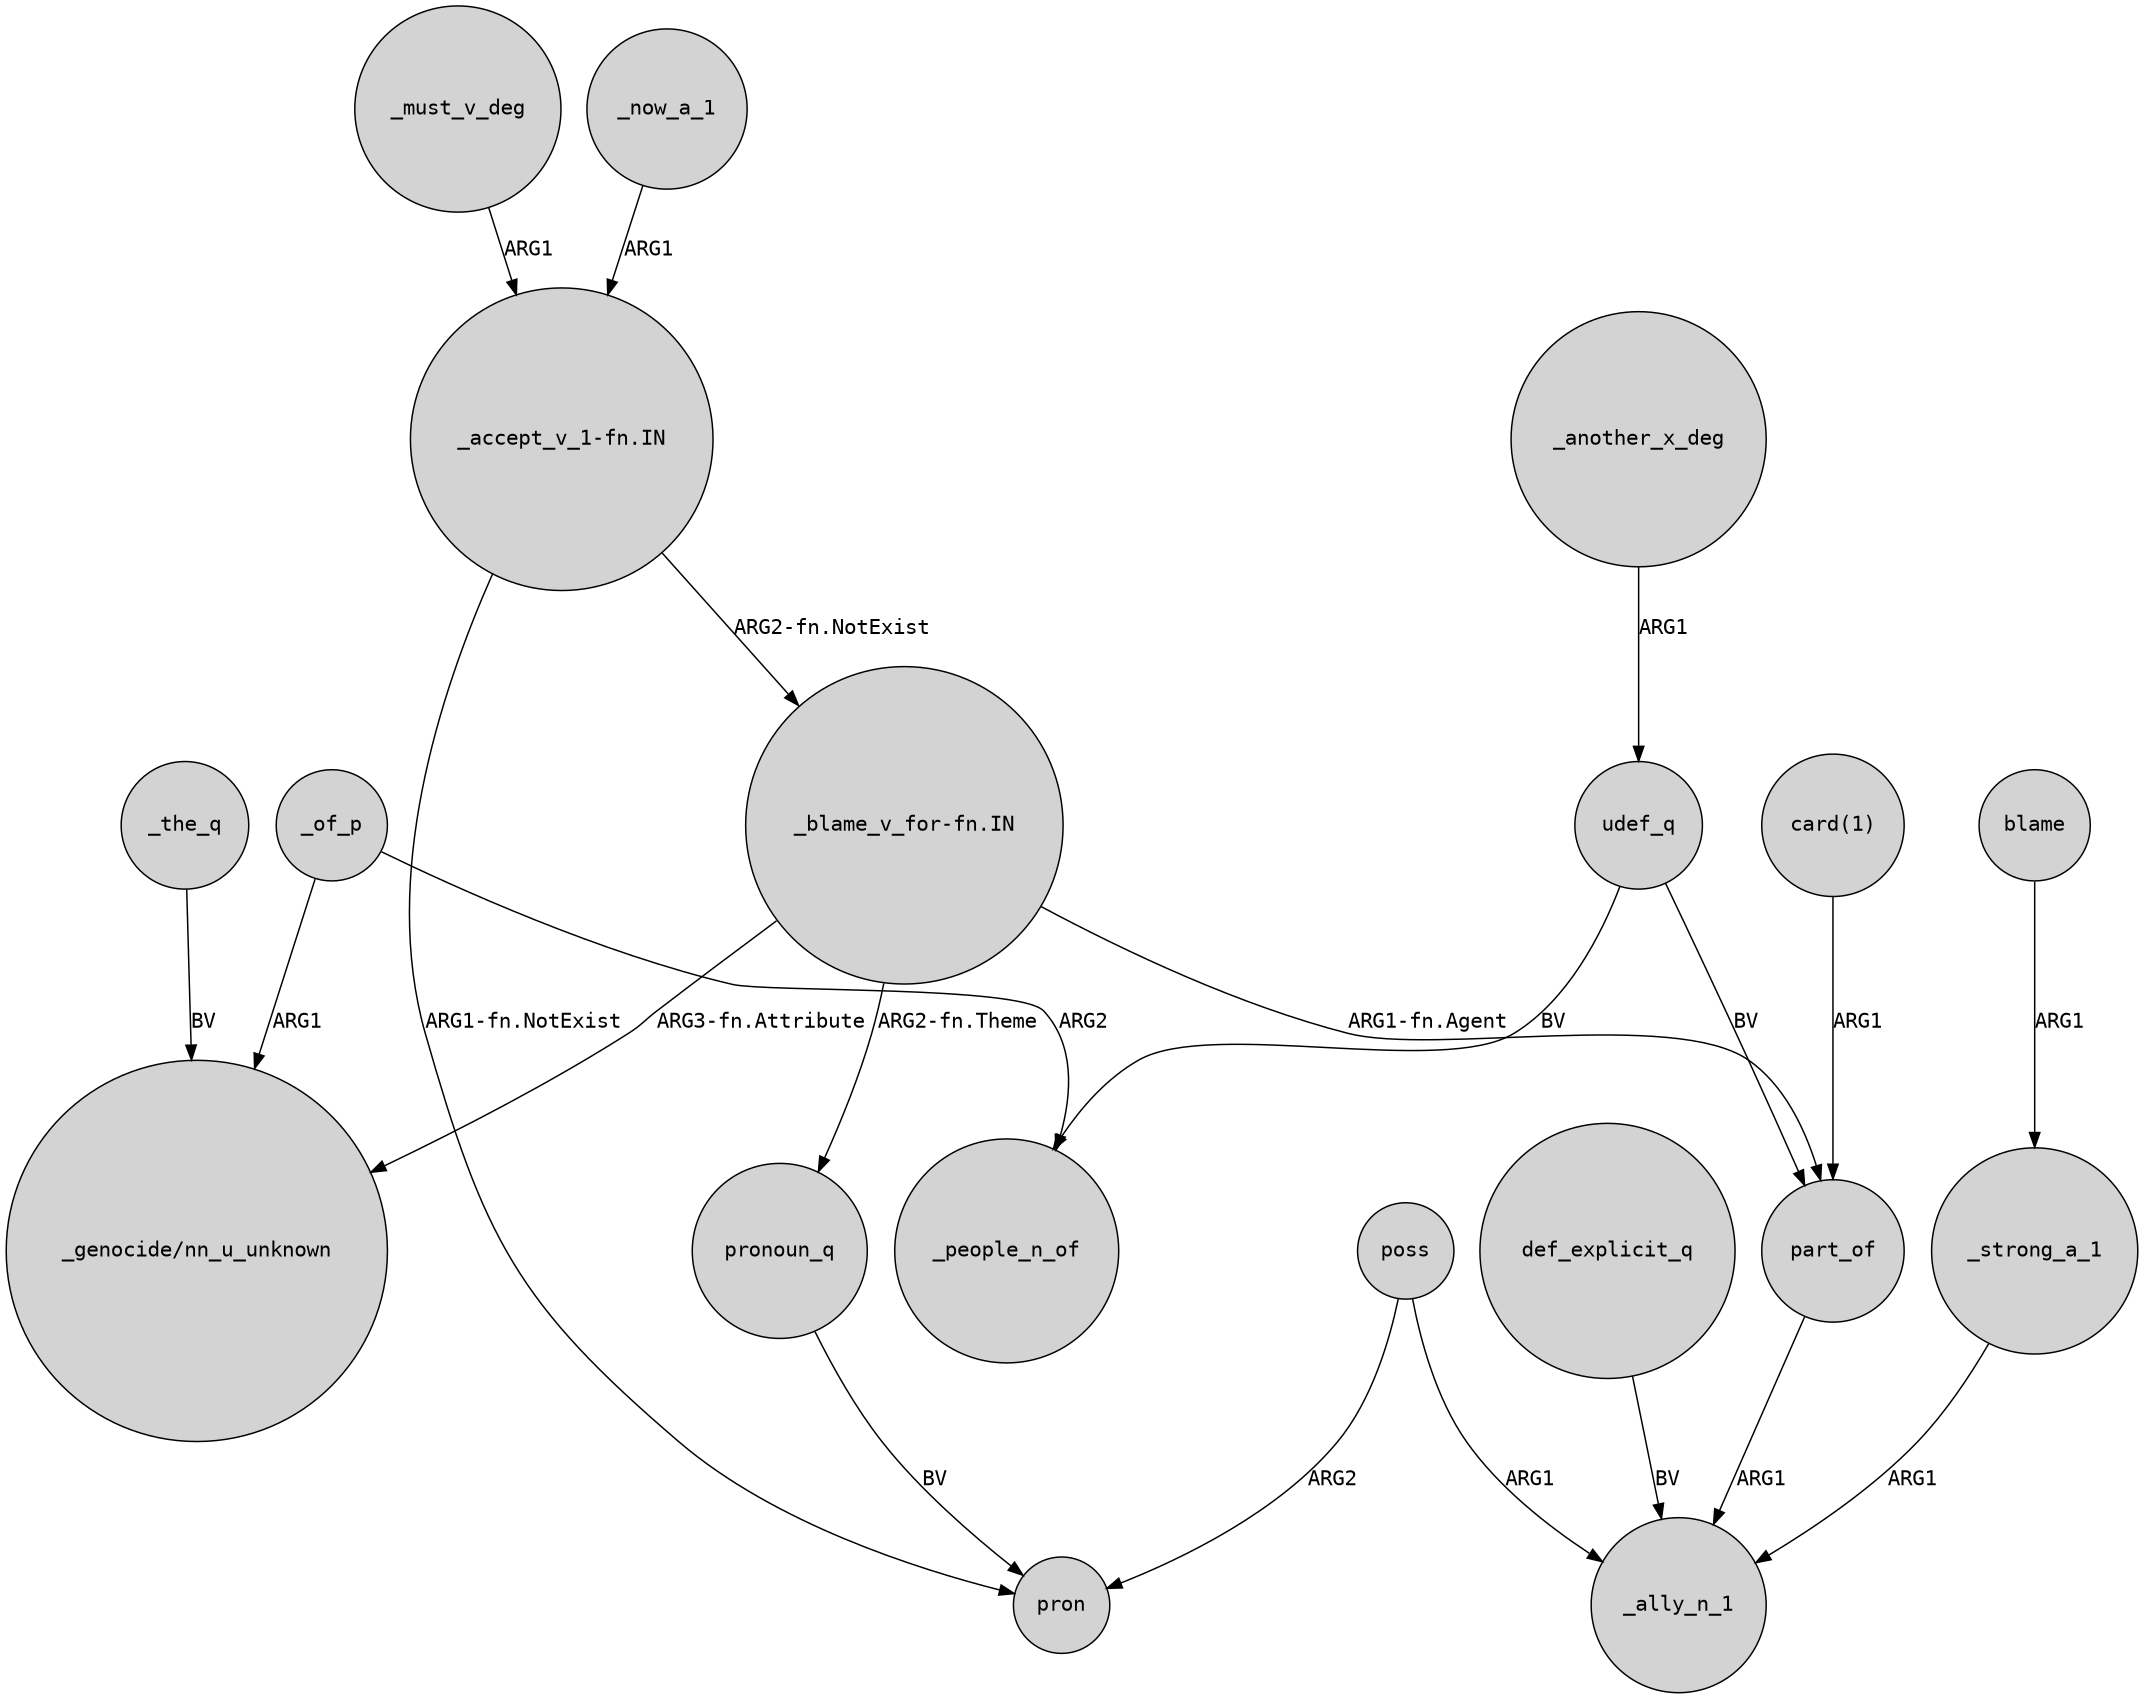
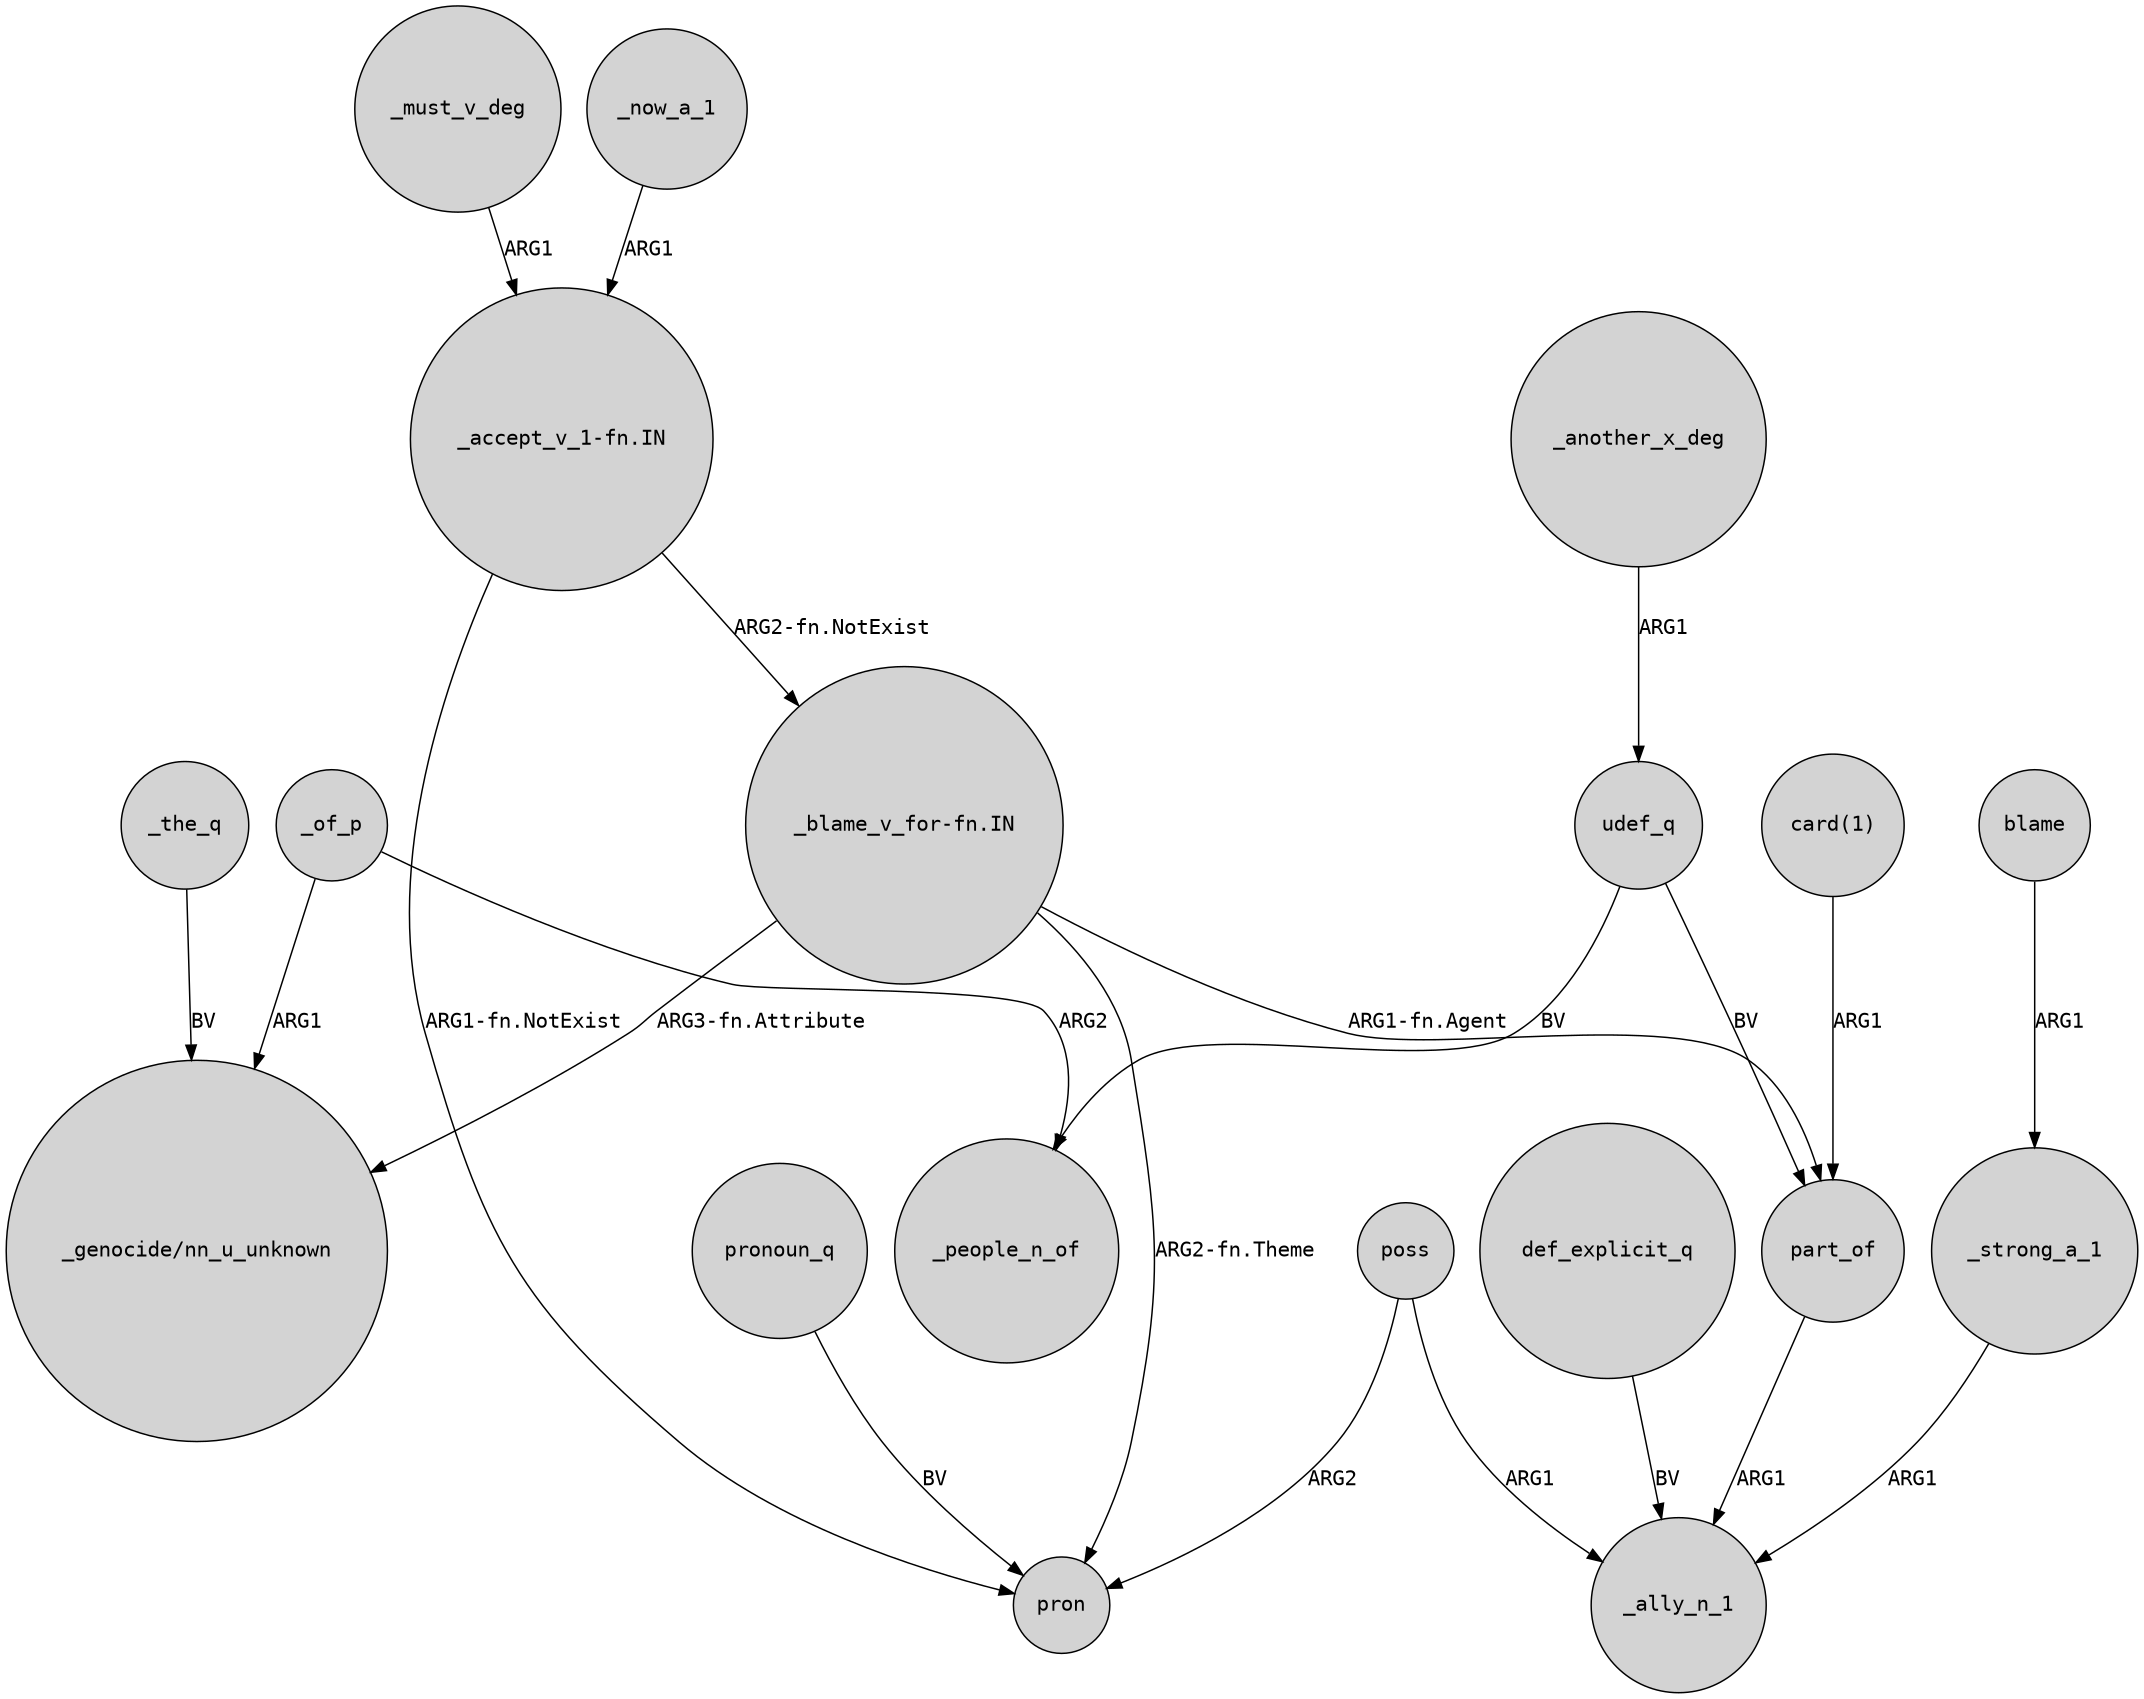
(859, 1072) -> (1153, 1220)
